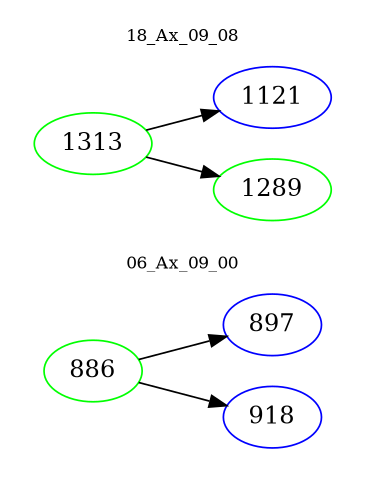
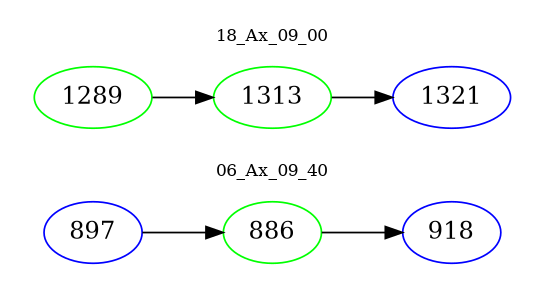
(183, 37) -> (272, 37)
(272, 97) -> (452, 97)
(174, 164) -> (174, 97)
(183, 264) -> (272, 172)
(174, 350) -> (174, 233)
